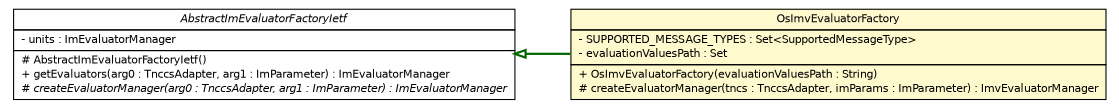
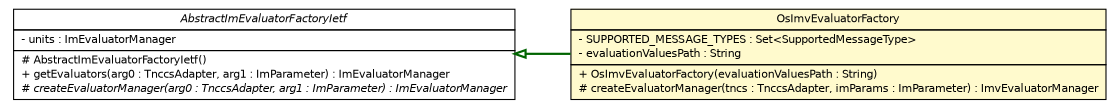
(653, 54) -> (660, 54)
